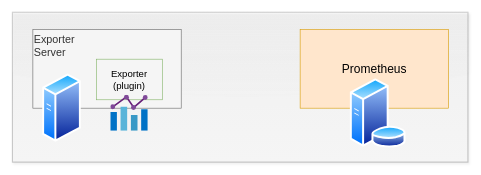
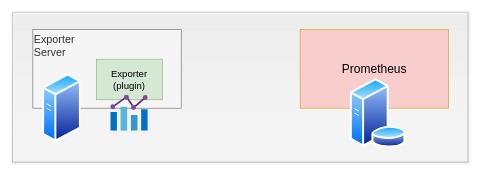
(375, 69) -> (375, 69)
(129, 80) -> (129, 80)
